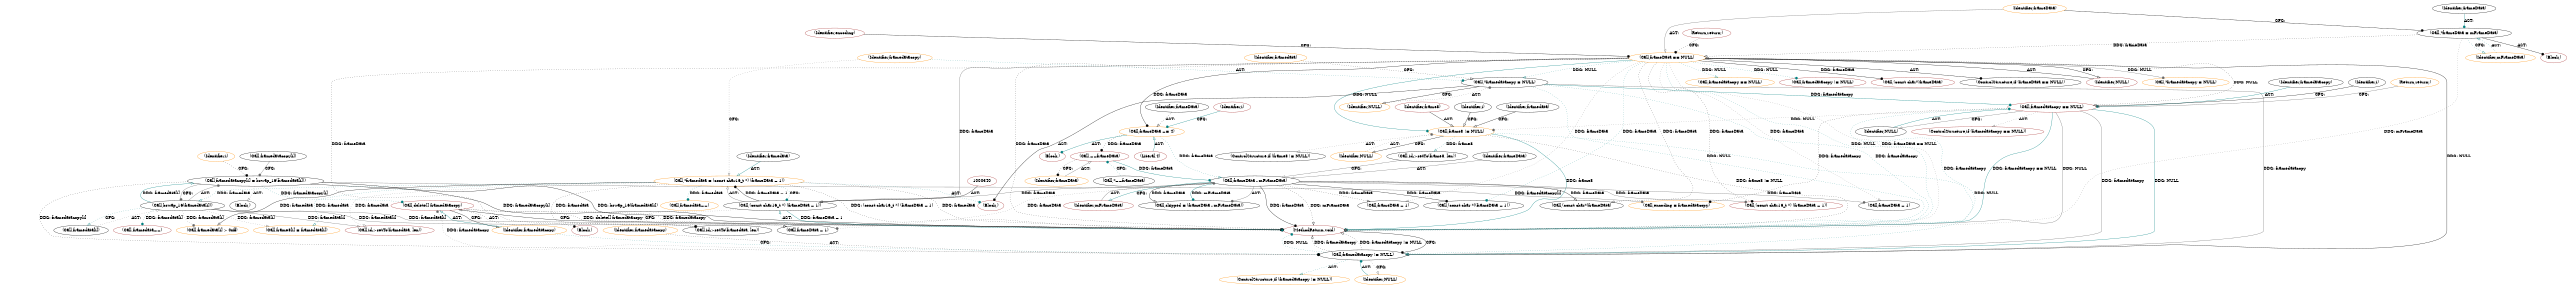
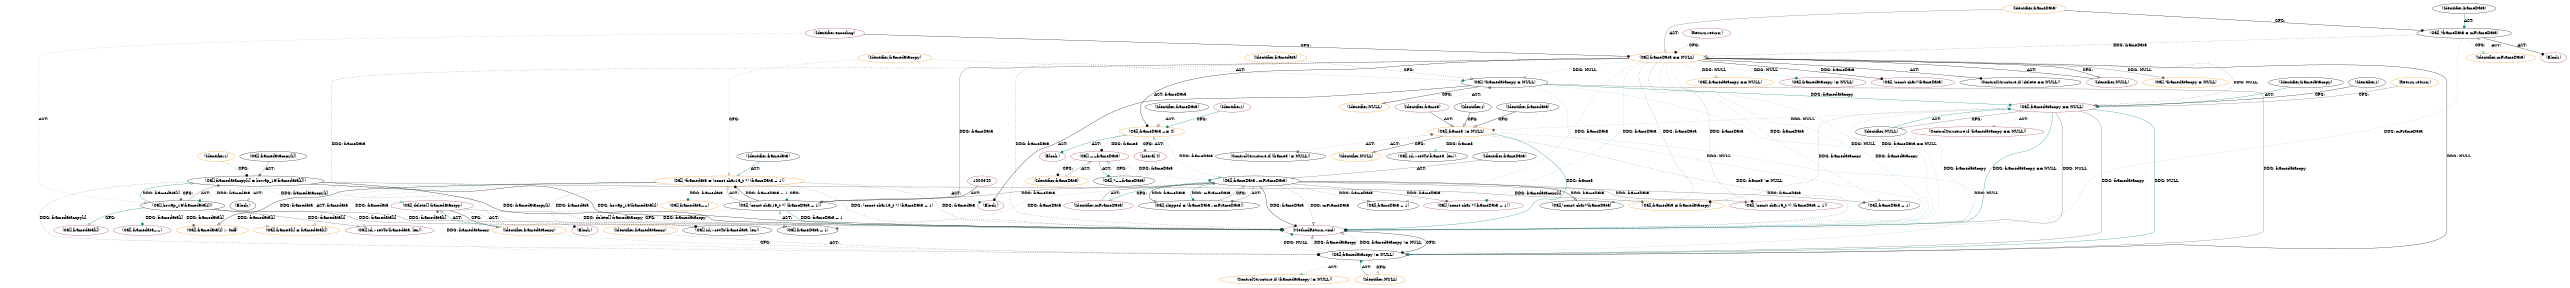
(1411, 81) -> none
(2020, 82) -> (2020, 82)
(1170, 95) -> (1170, 95)
(1366, 142) -> (1366, 142)
none -> (1143, 143)
(1124, 144) -> (1124, 144)
(1155, 146) -> (1155, 146)
(1343, 168) -> (1231, 195)
(271, 169) -> (271, 169)
(1115, 169) -> (1115, 169)
none -> (1101, 170)
(1160, 175) -> (1160, 175)
(404, 186) -> (404, 186)
(188, 188) -> (188, 188)
(1377, 192) -> (1377, 192)
(330, 200) -> (330, 200)
(332, 206) -> (332, 206)
(1474, 206) -> (1474, 206)
(1677, 206) -> (1677, 206)
(116, 213) -> (116, 213)
(126, 217) -> (305, 40)
(1977, 224) -> (1977, 224)
(872, 225) -> none
(81, 230) -> (81, 230)
